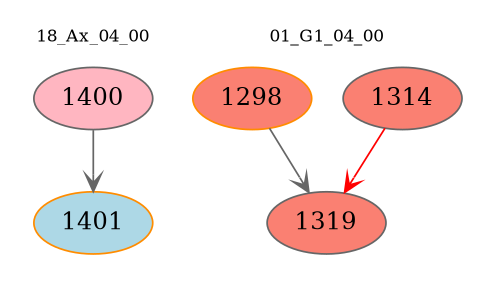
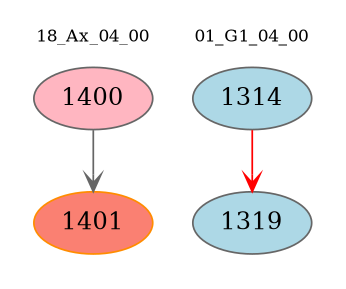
(252, 98) -> none
(403, 98) -> (252, 98)
(93, 223) -> (93, 223)
(327, 223) -> (252, 223)
